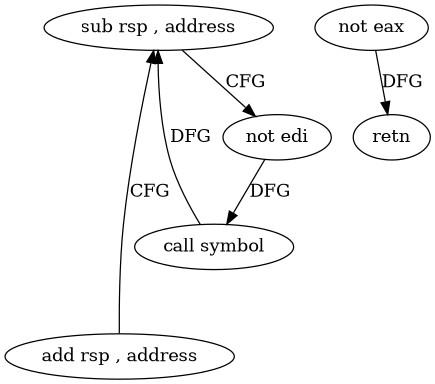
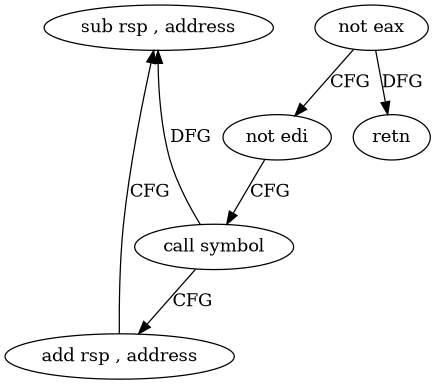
(214, 79) -> (328, 78)
(270, 192) -> (270, 192)
none -> (171, 297)
